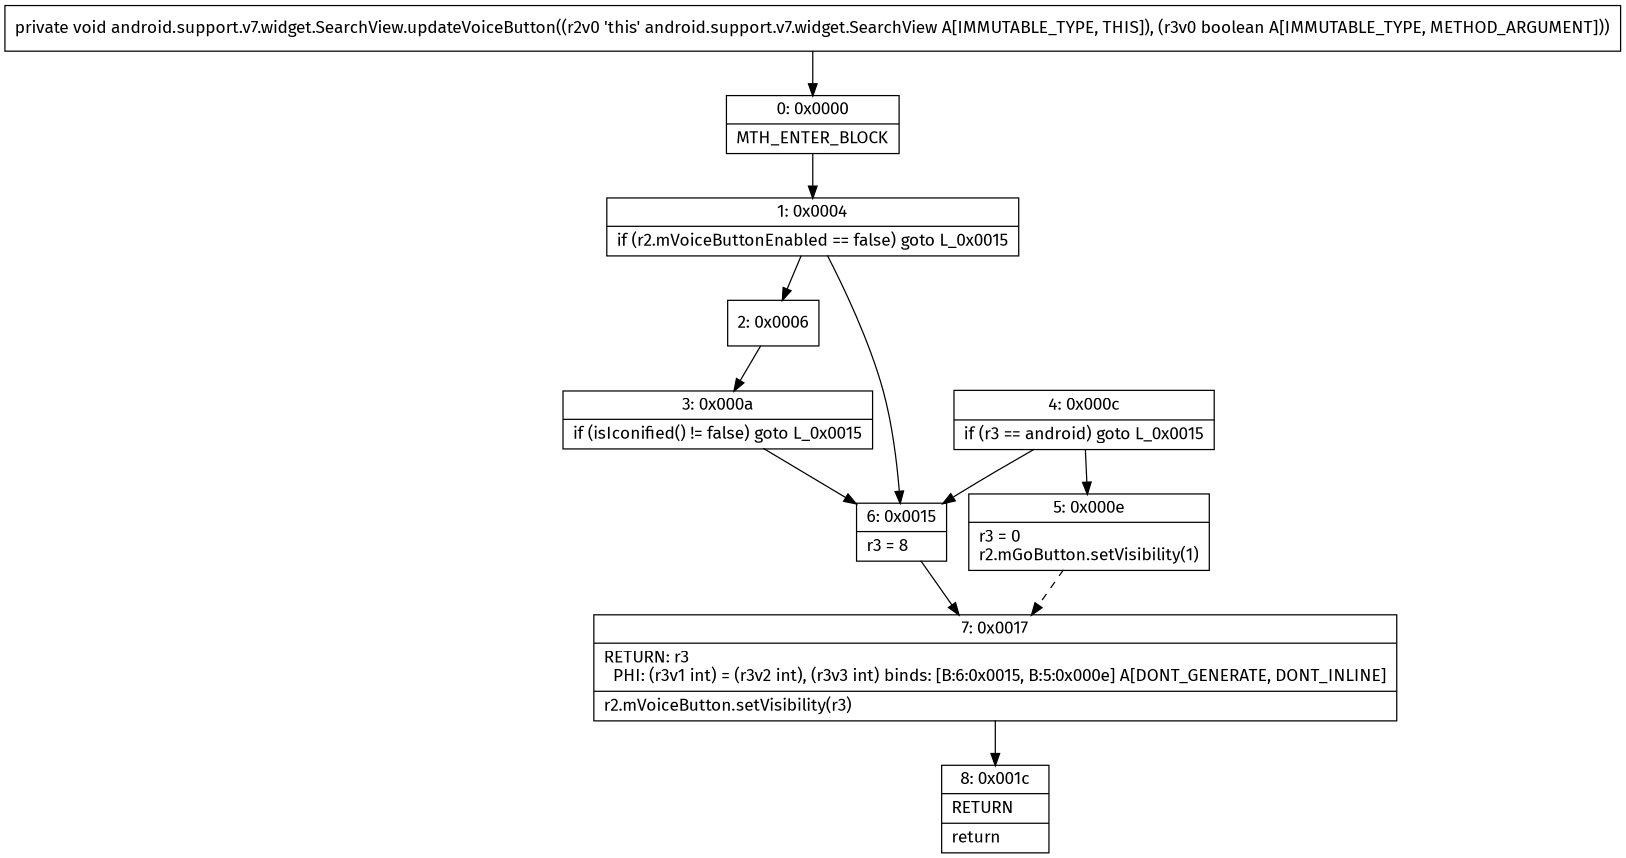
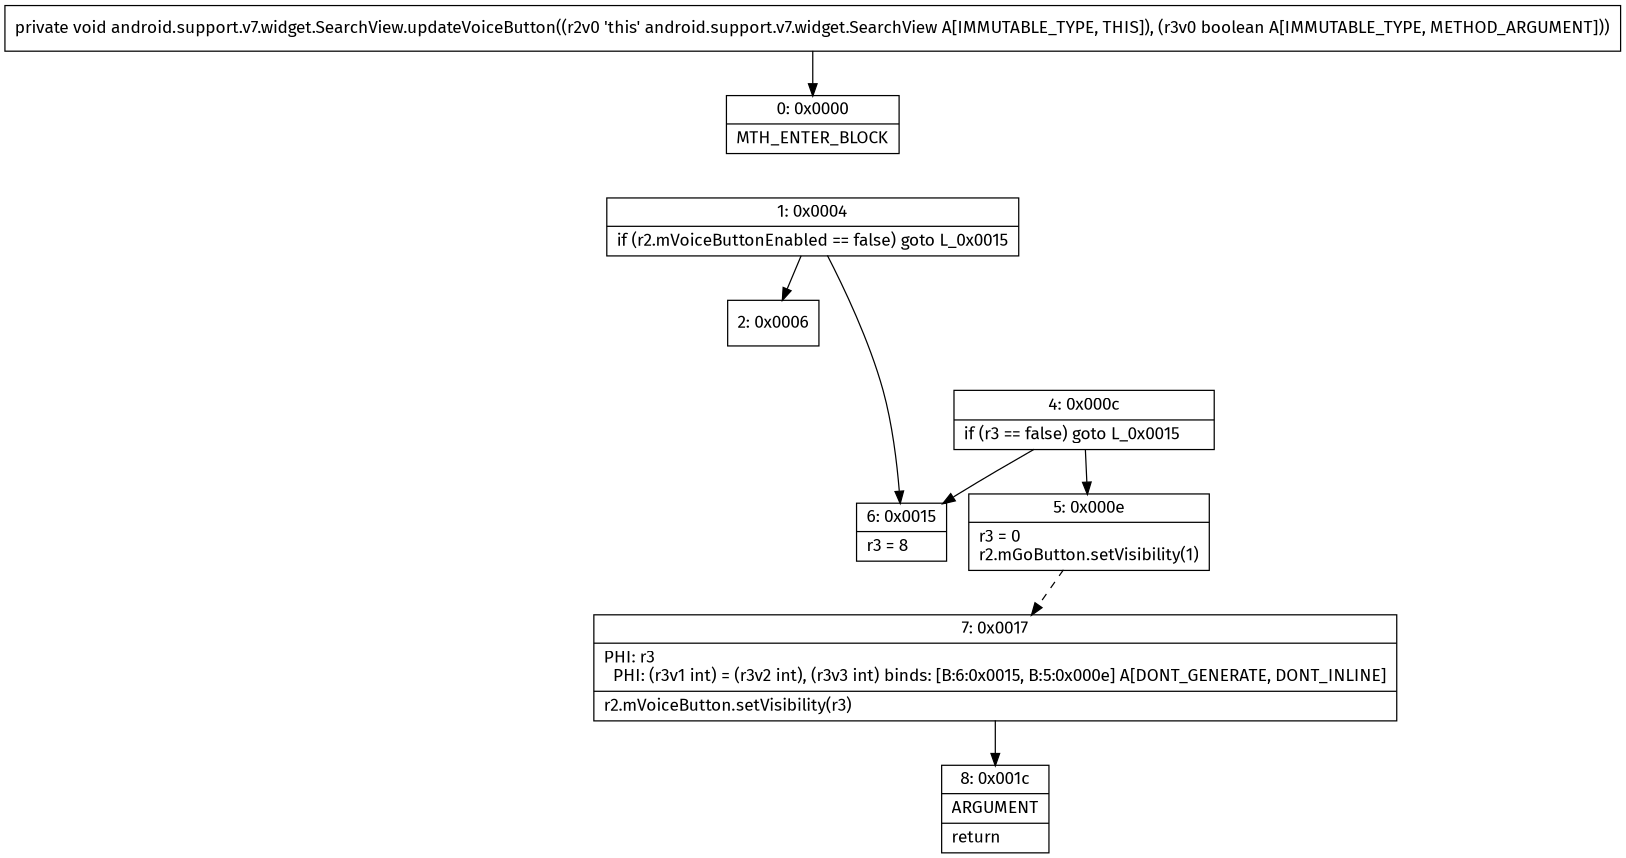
(813, 170) -> none
(718, 420) -> none
(1084, 434) -> (1072, 434)
(936, 583) -> none
(649, 657) -> (632, 657)
(983, 808) -> (995, 808)
